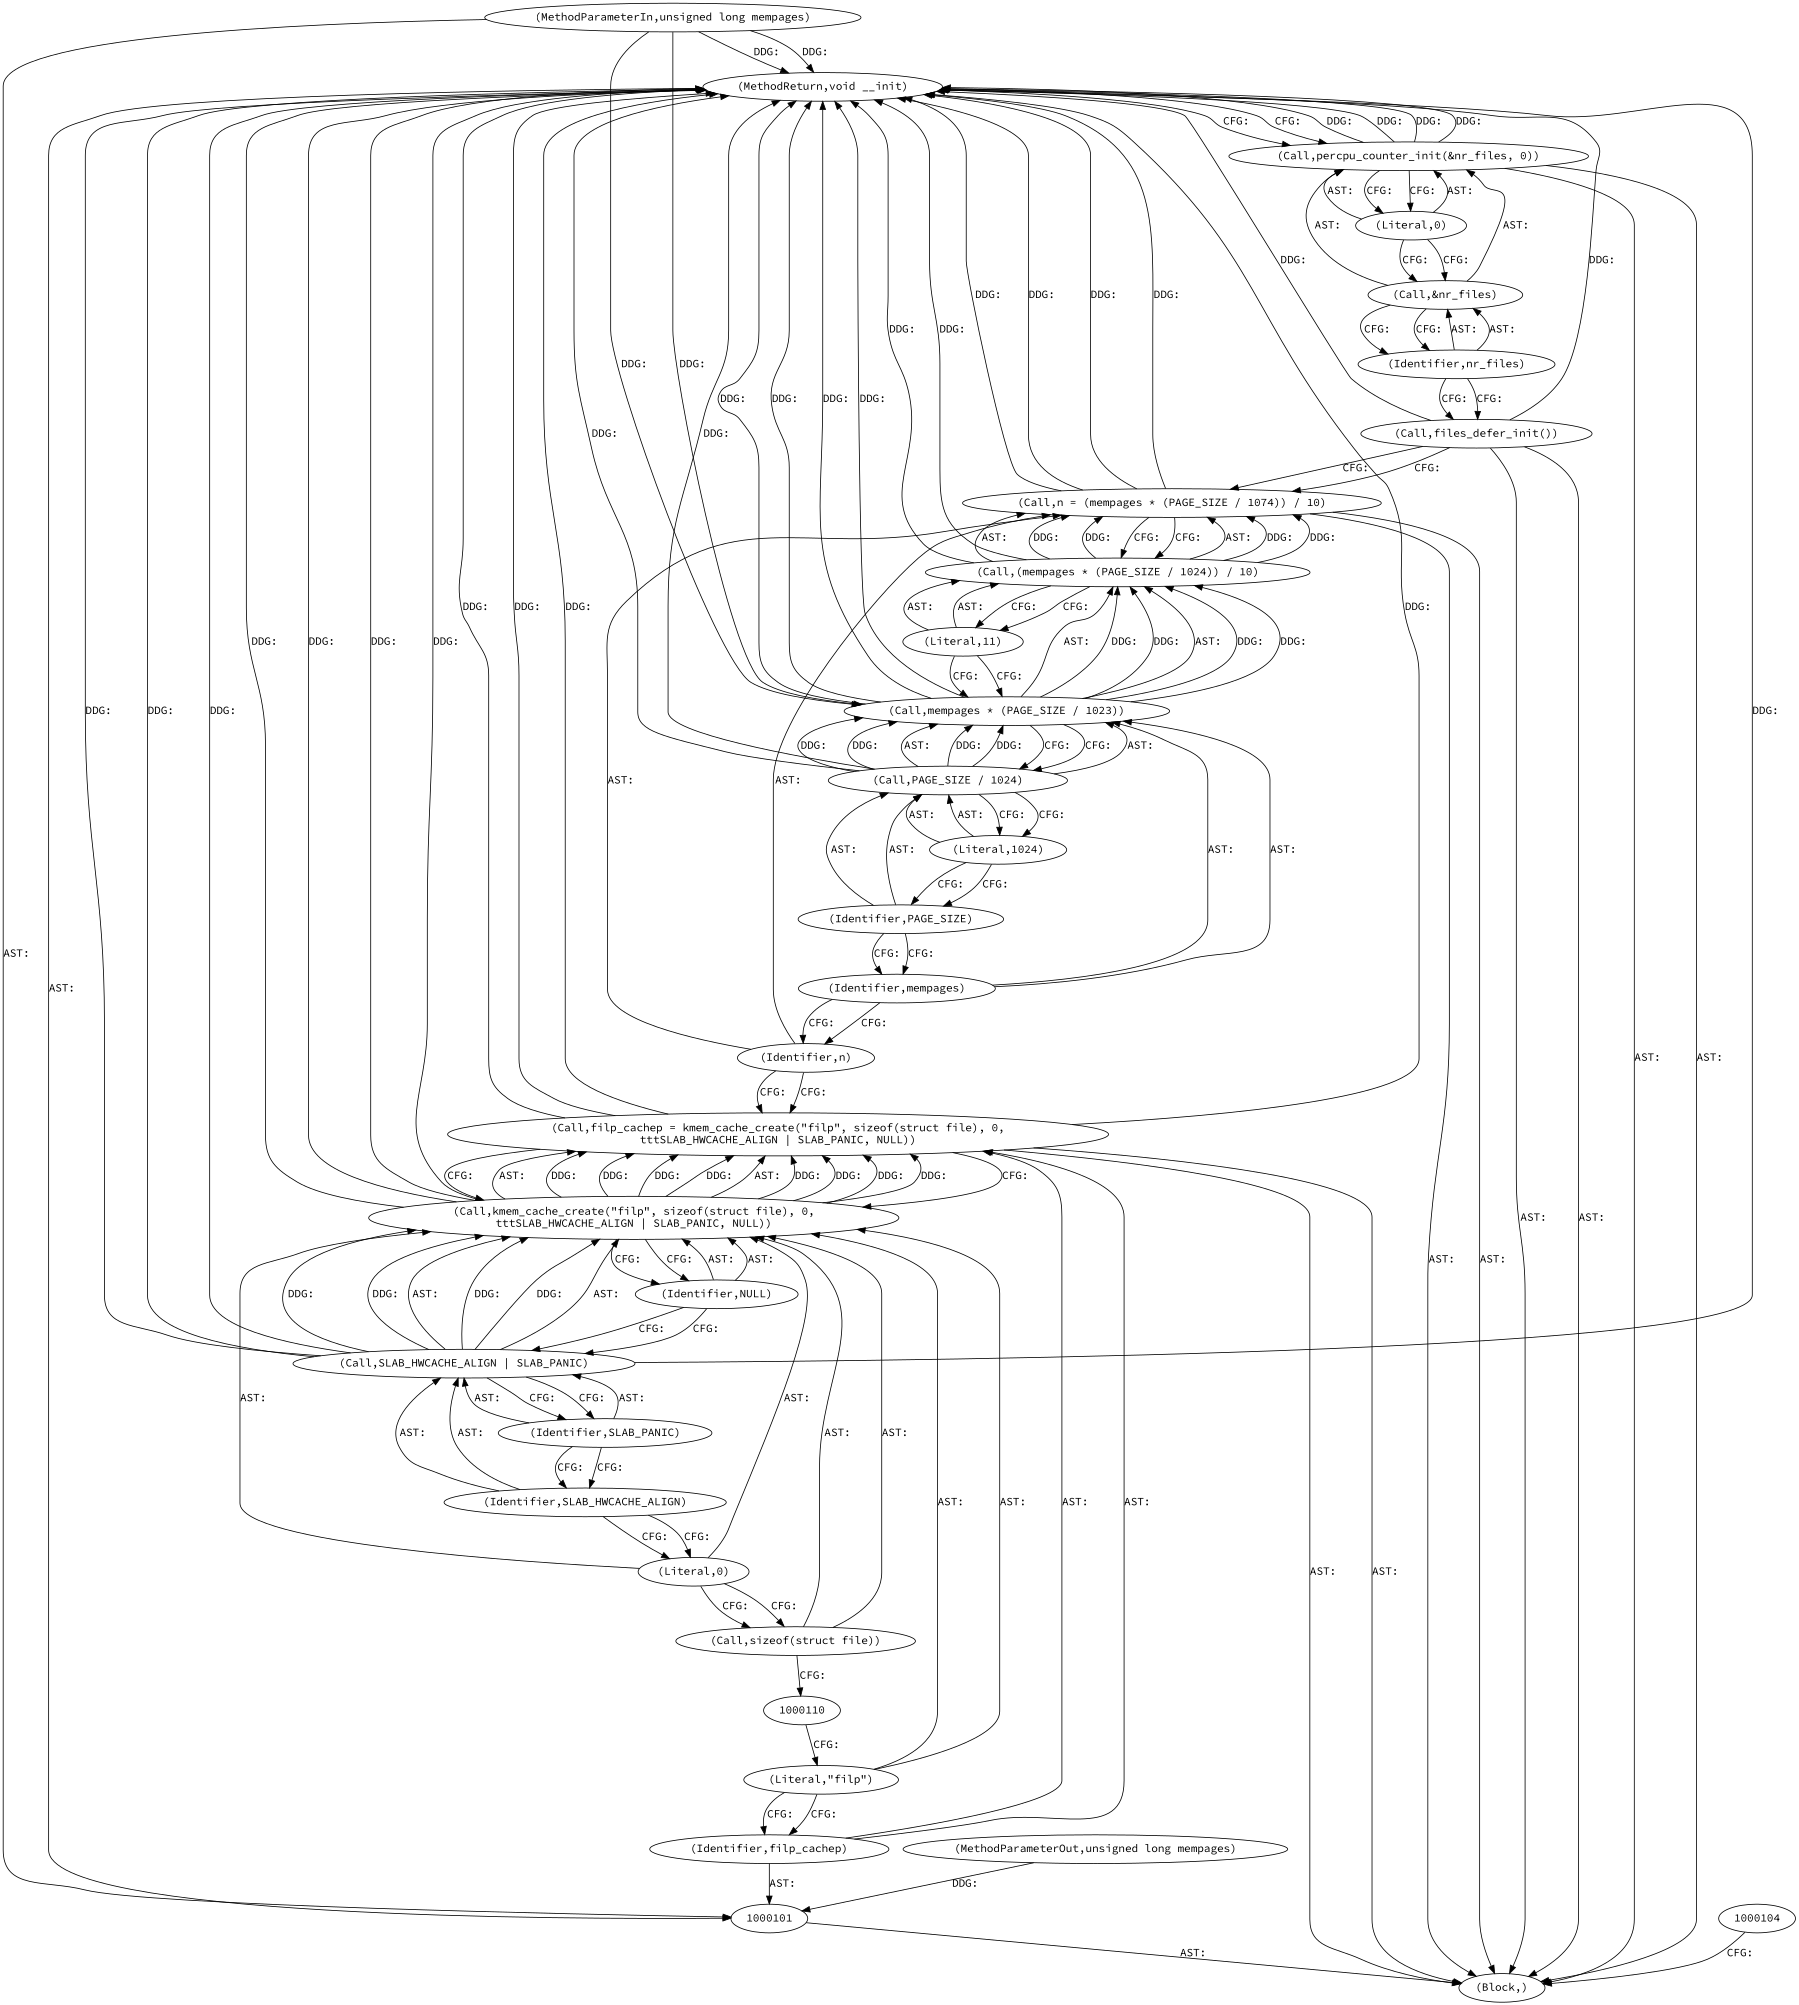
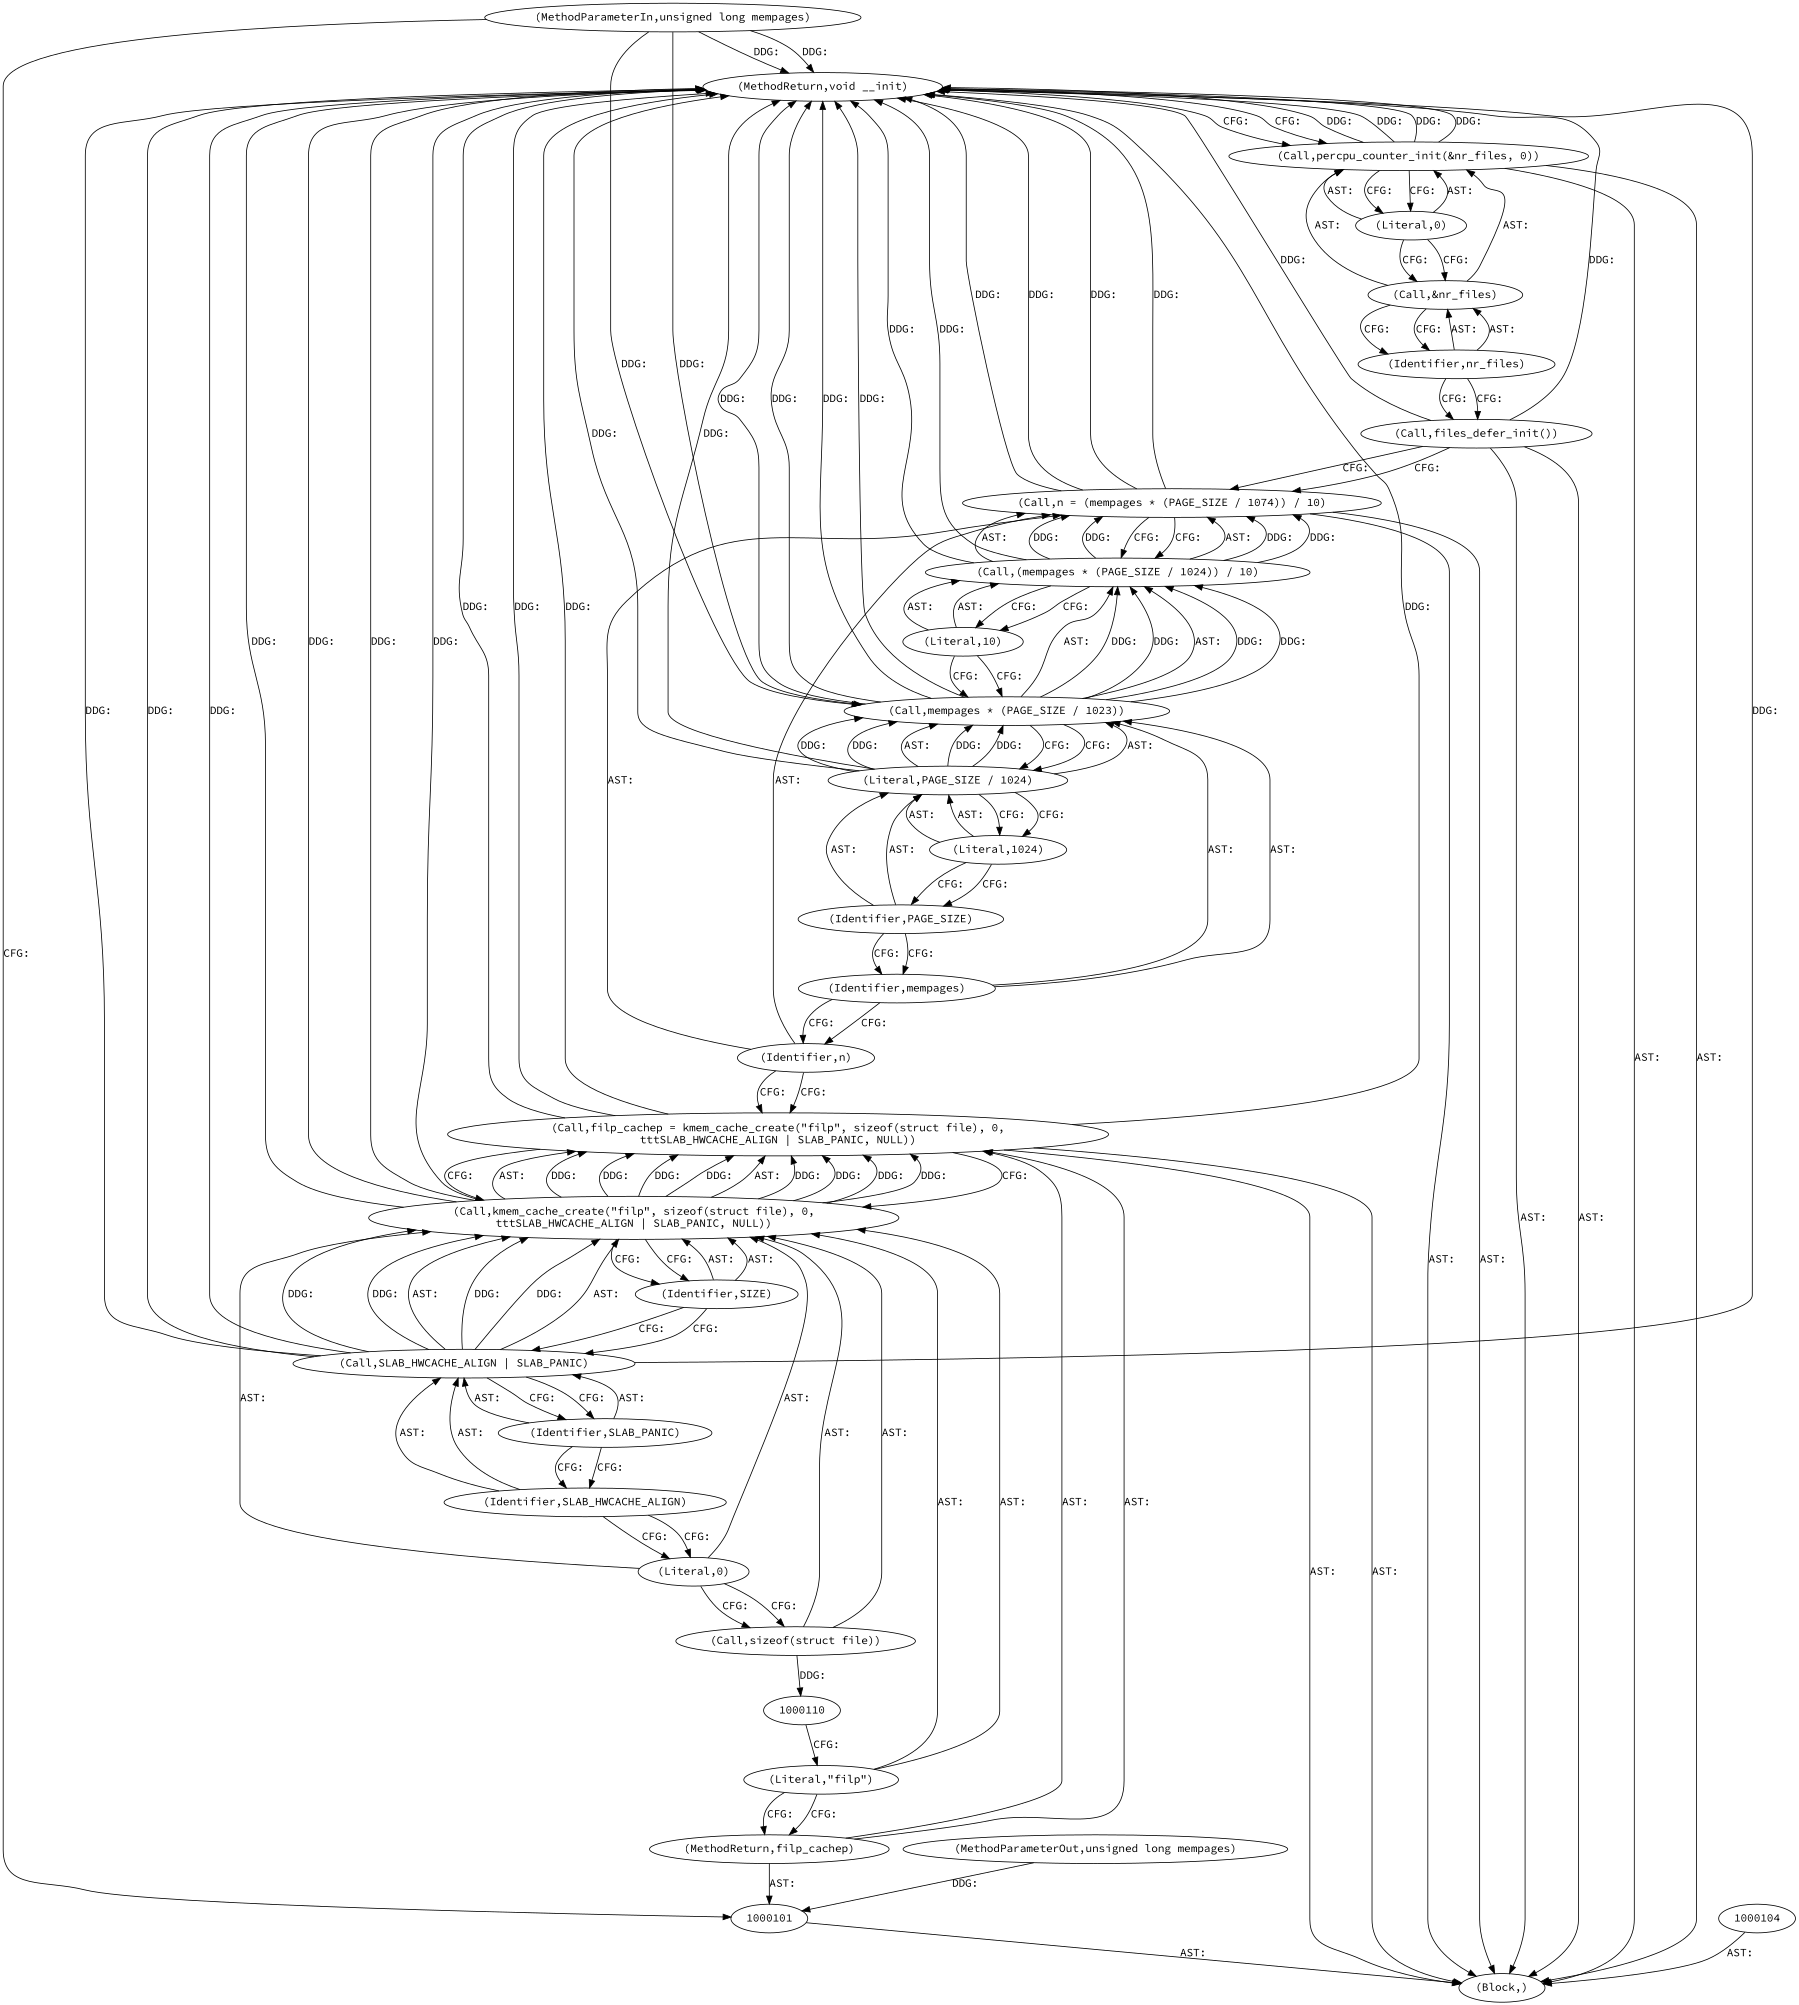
(963, 642) -> (963, 642)
(948, 780) -> (948, 780)
(20, 954) -> (20, 954)
(49, 1009) -> none
(717, 1294) -> (717, 1294)
(816, 1676) -> (816, 1676)
(769, 1849) -> (769, 1849)
(1744, 1953) -> (1744, 1953)
